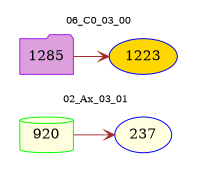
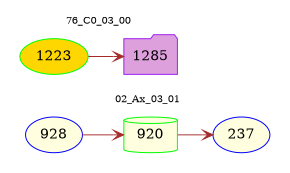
(99, 21) -> (99, 21)
(86, 57) -> (101, 57)
(143, 57) -> (54, 57)
none -> (54, 135)
